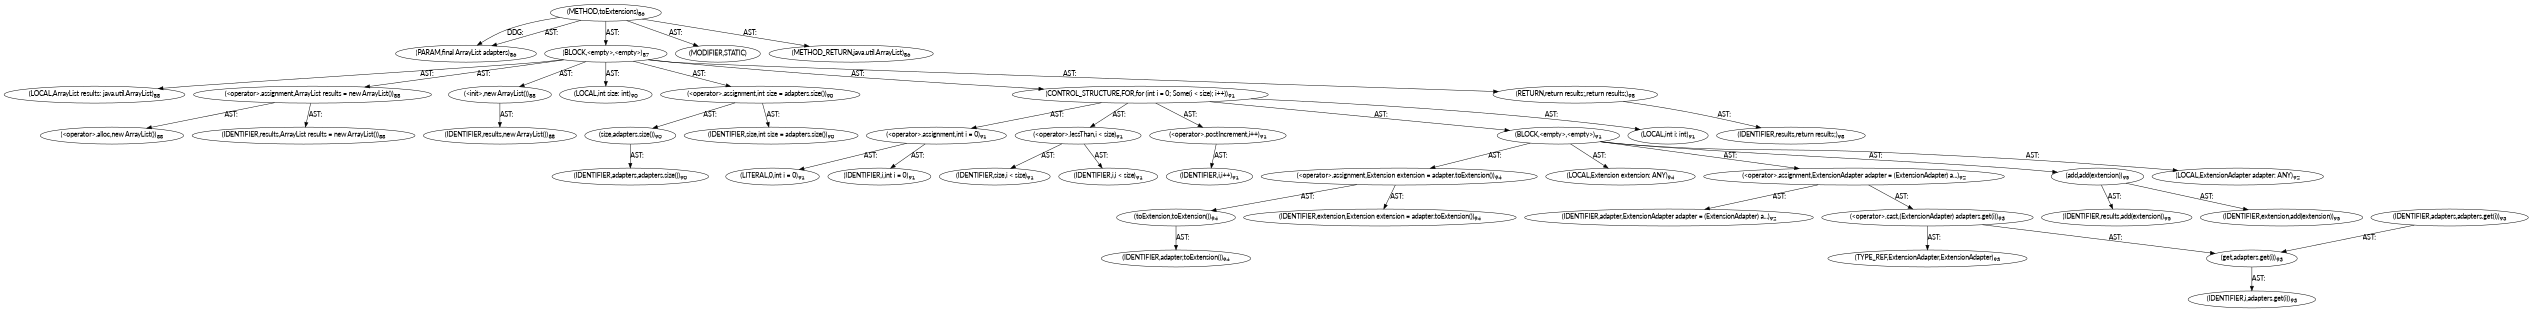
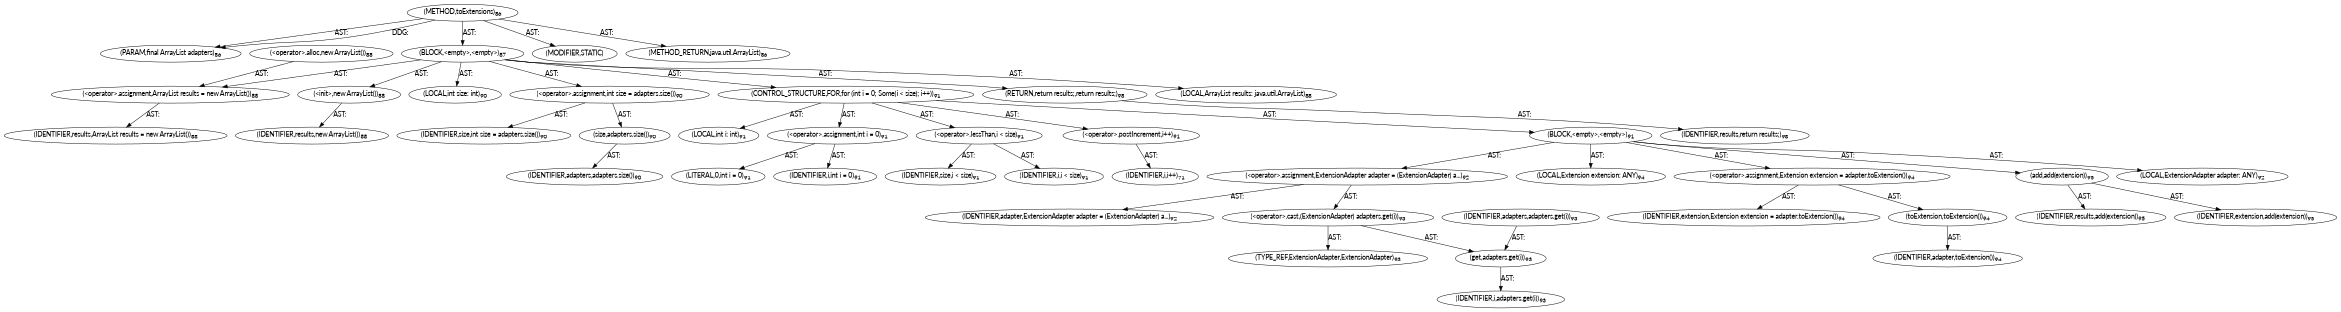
(213, 115) -> (249, 73)
(1236, 176) -> (1181, 176)
